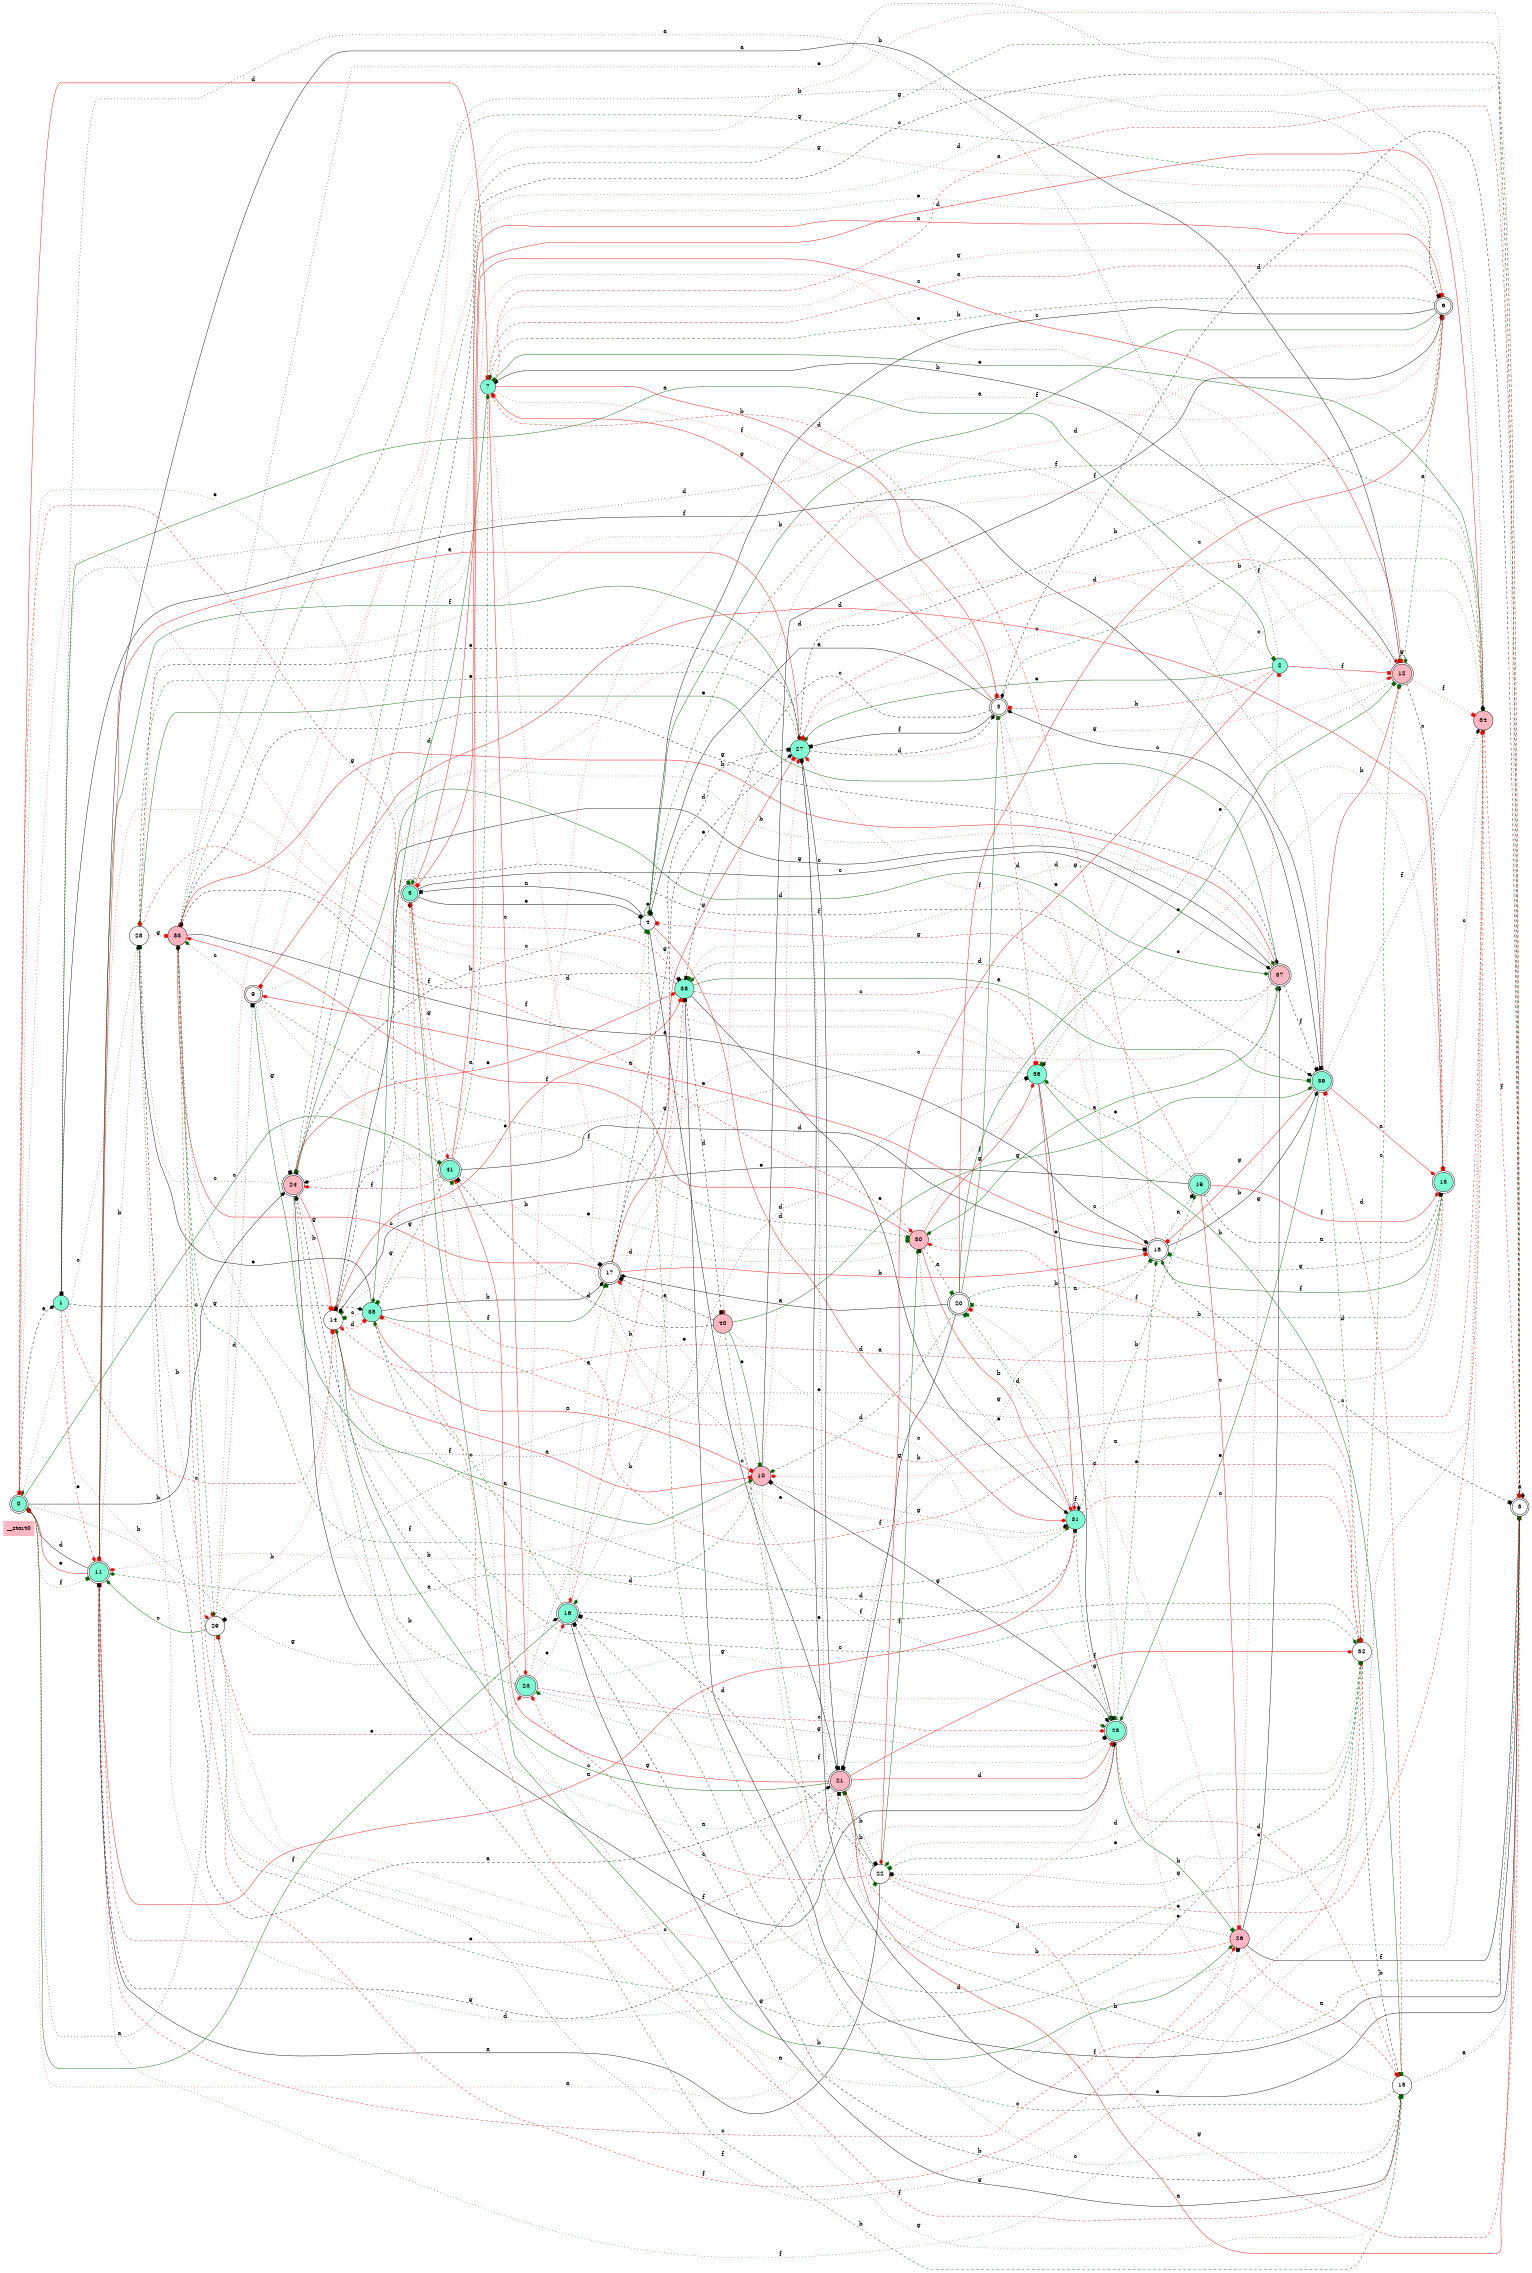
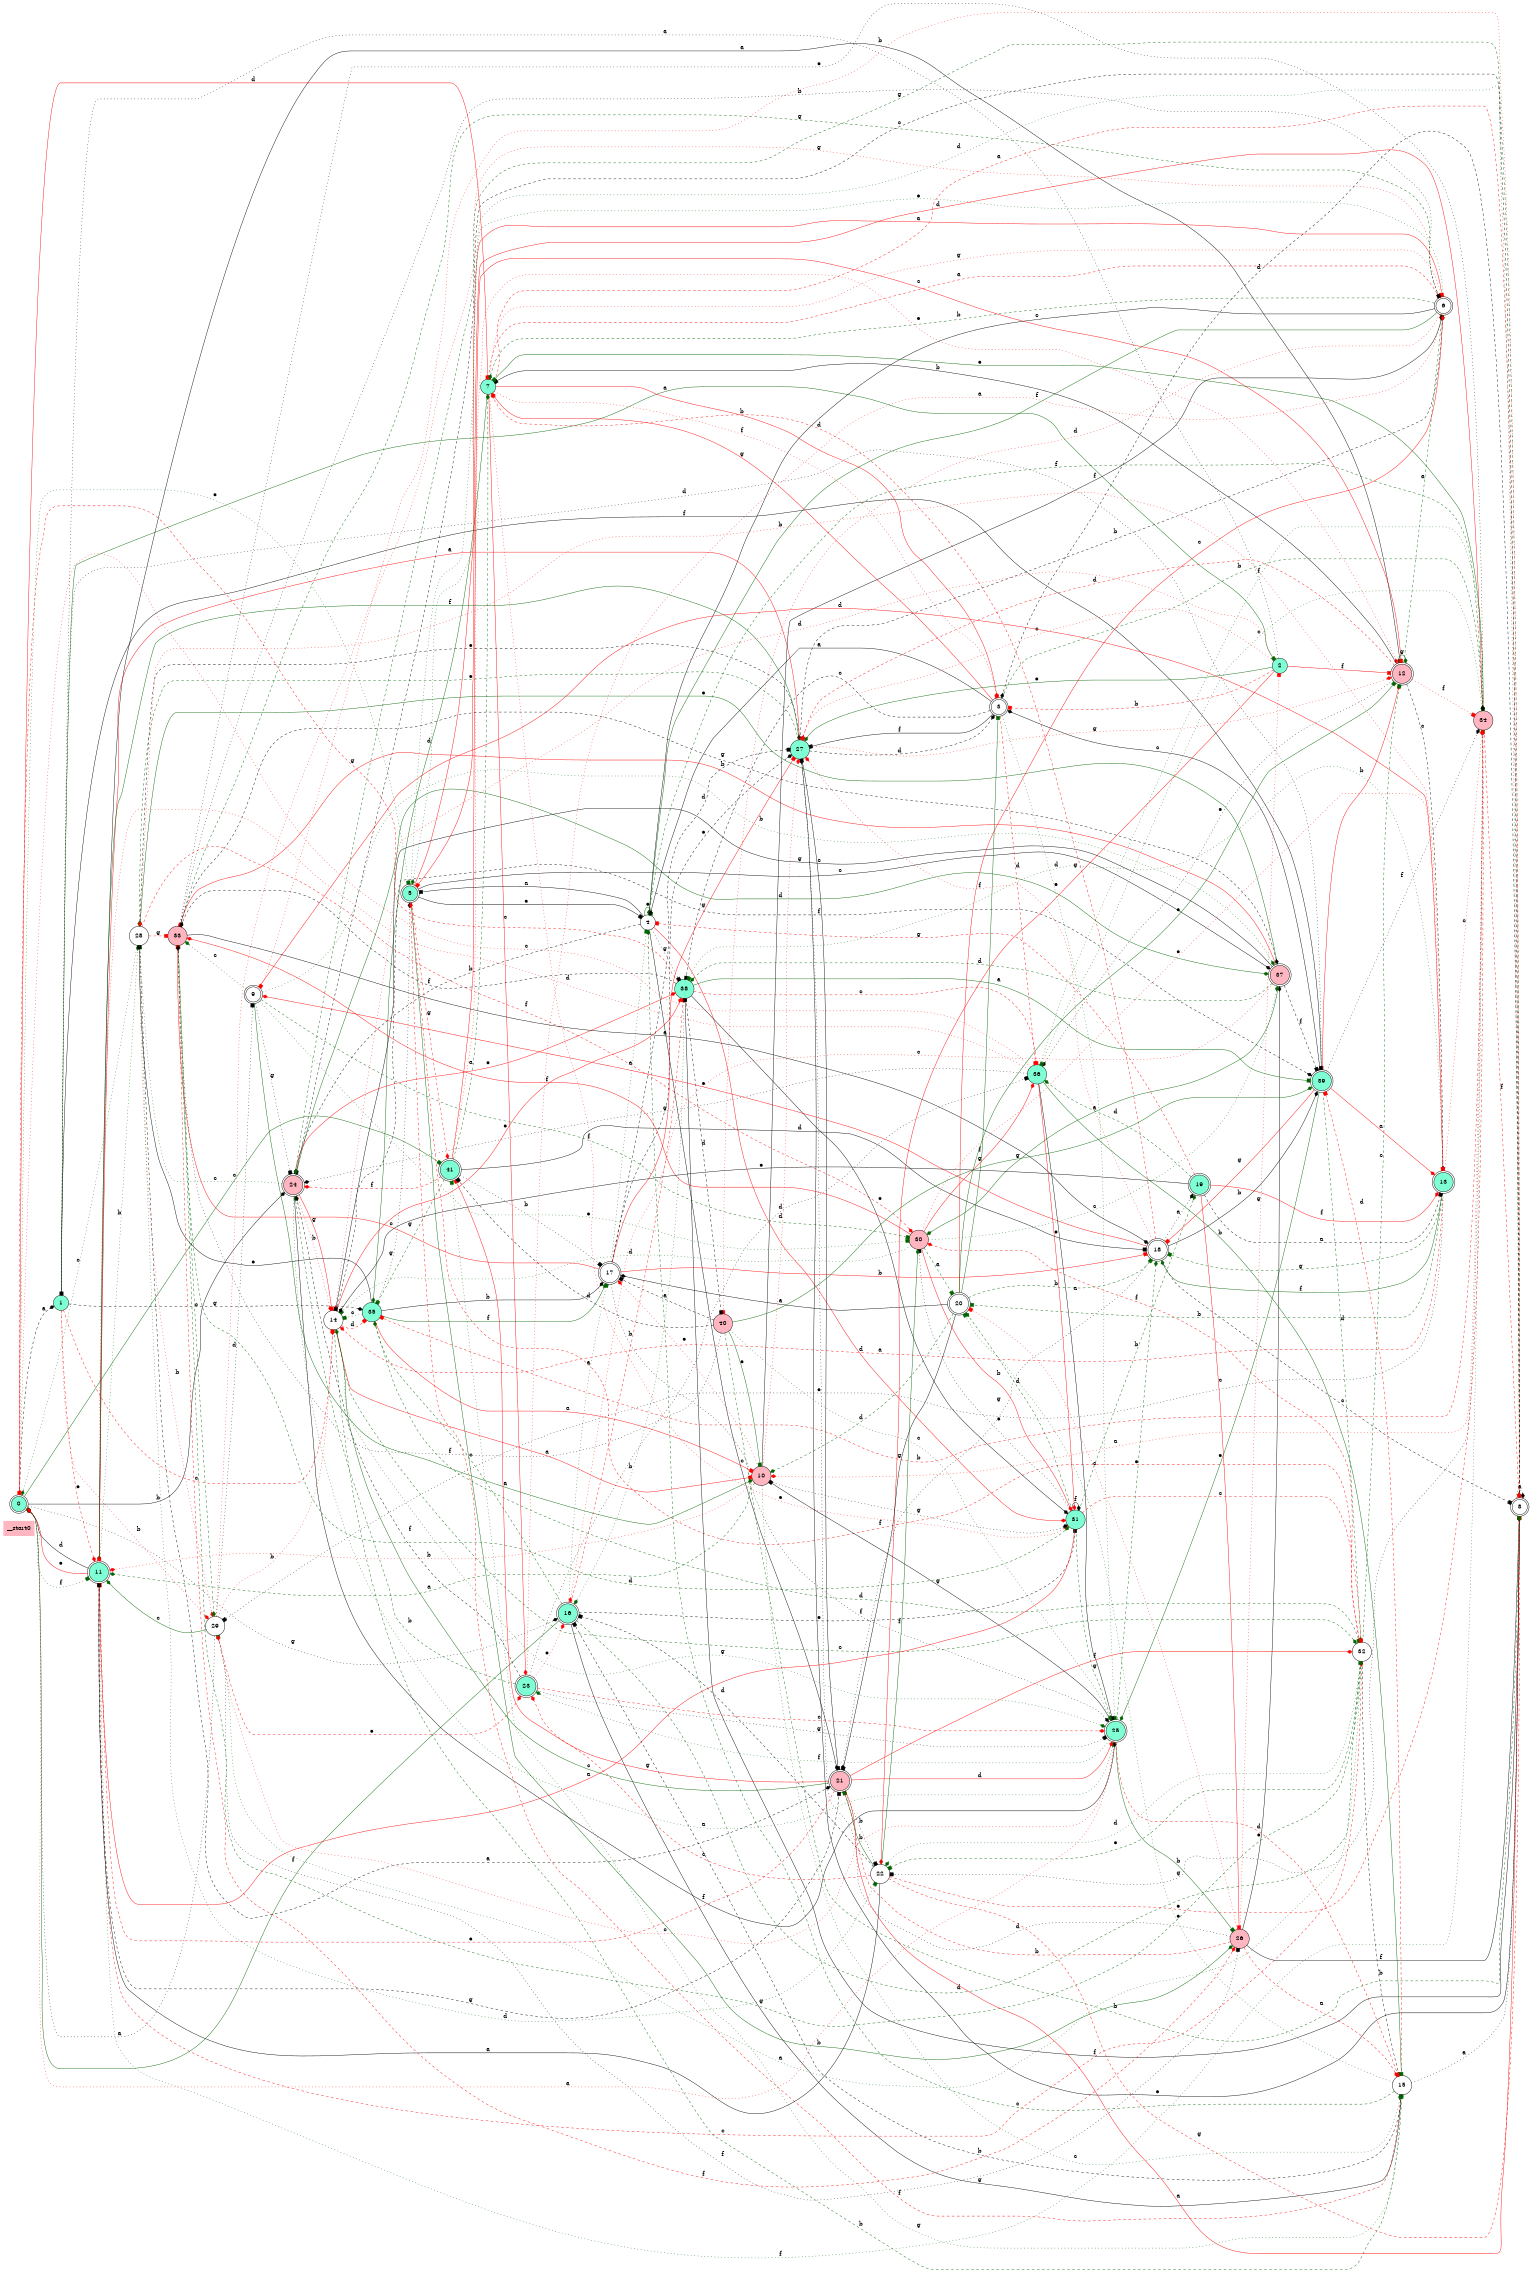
(1116, 1112) -> (1116, 1112)
(279, 1217) -> (279, 1217)
